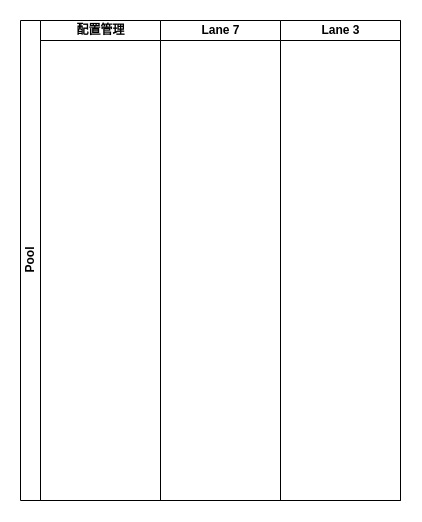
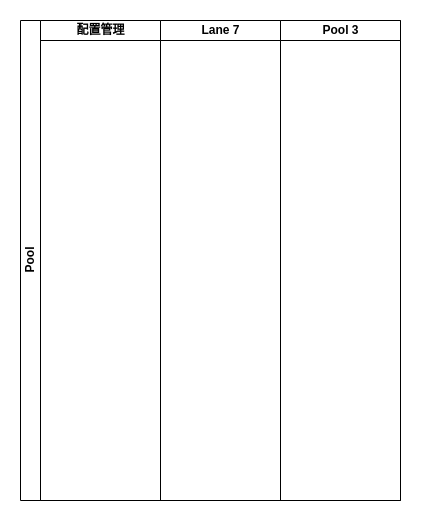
(341, 31) -> (341, 31)
